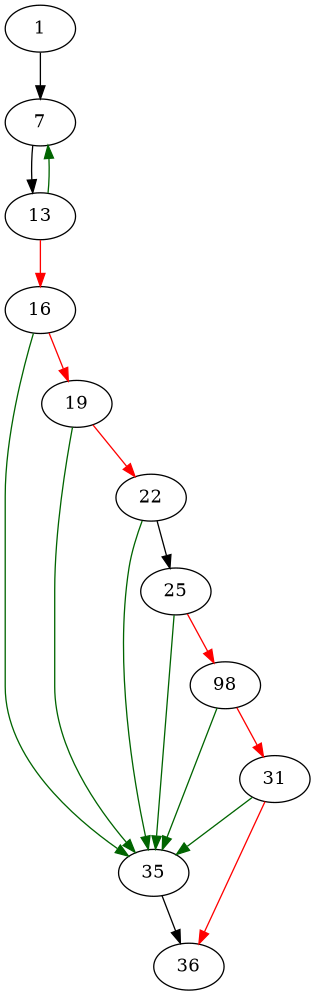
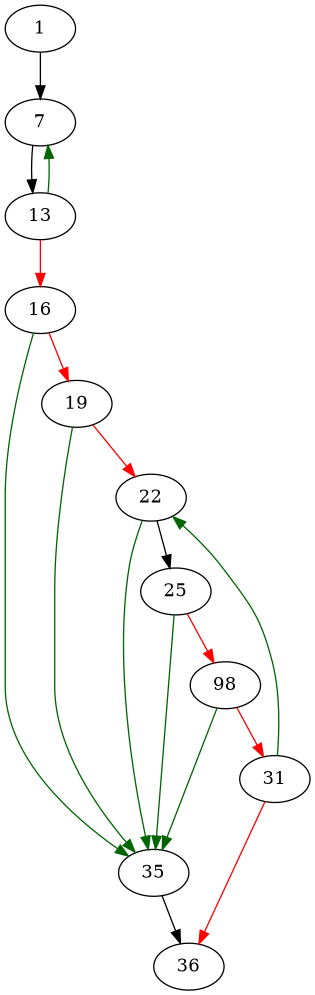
(220, 822) -> (261, 628)
